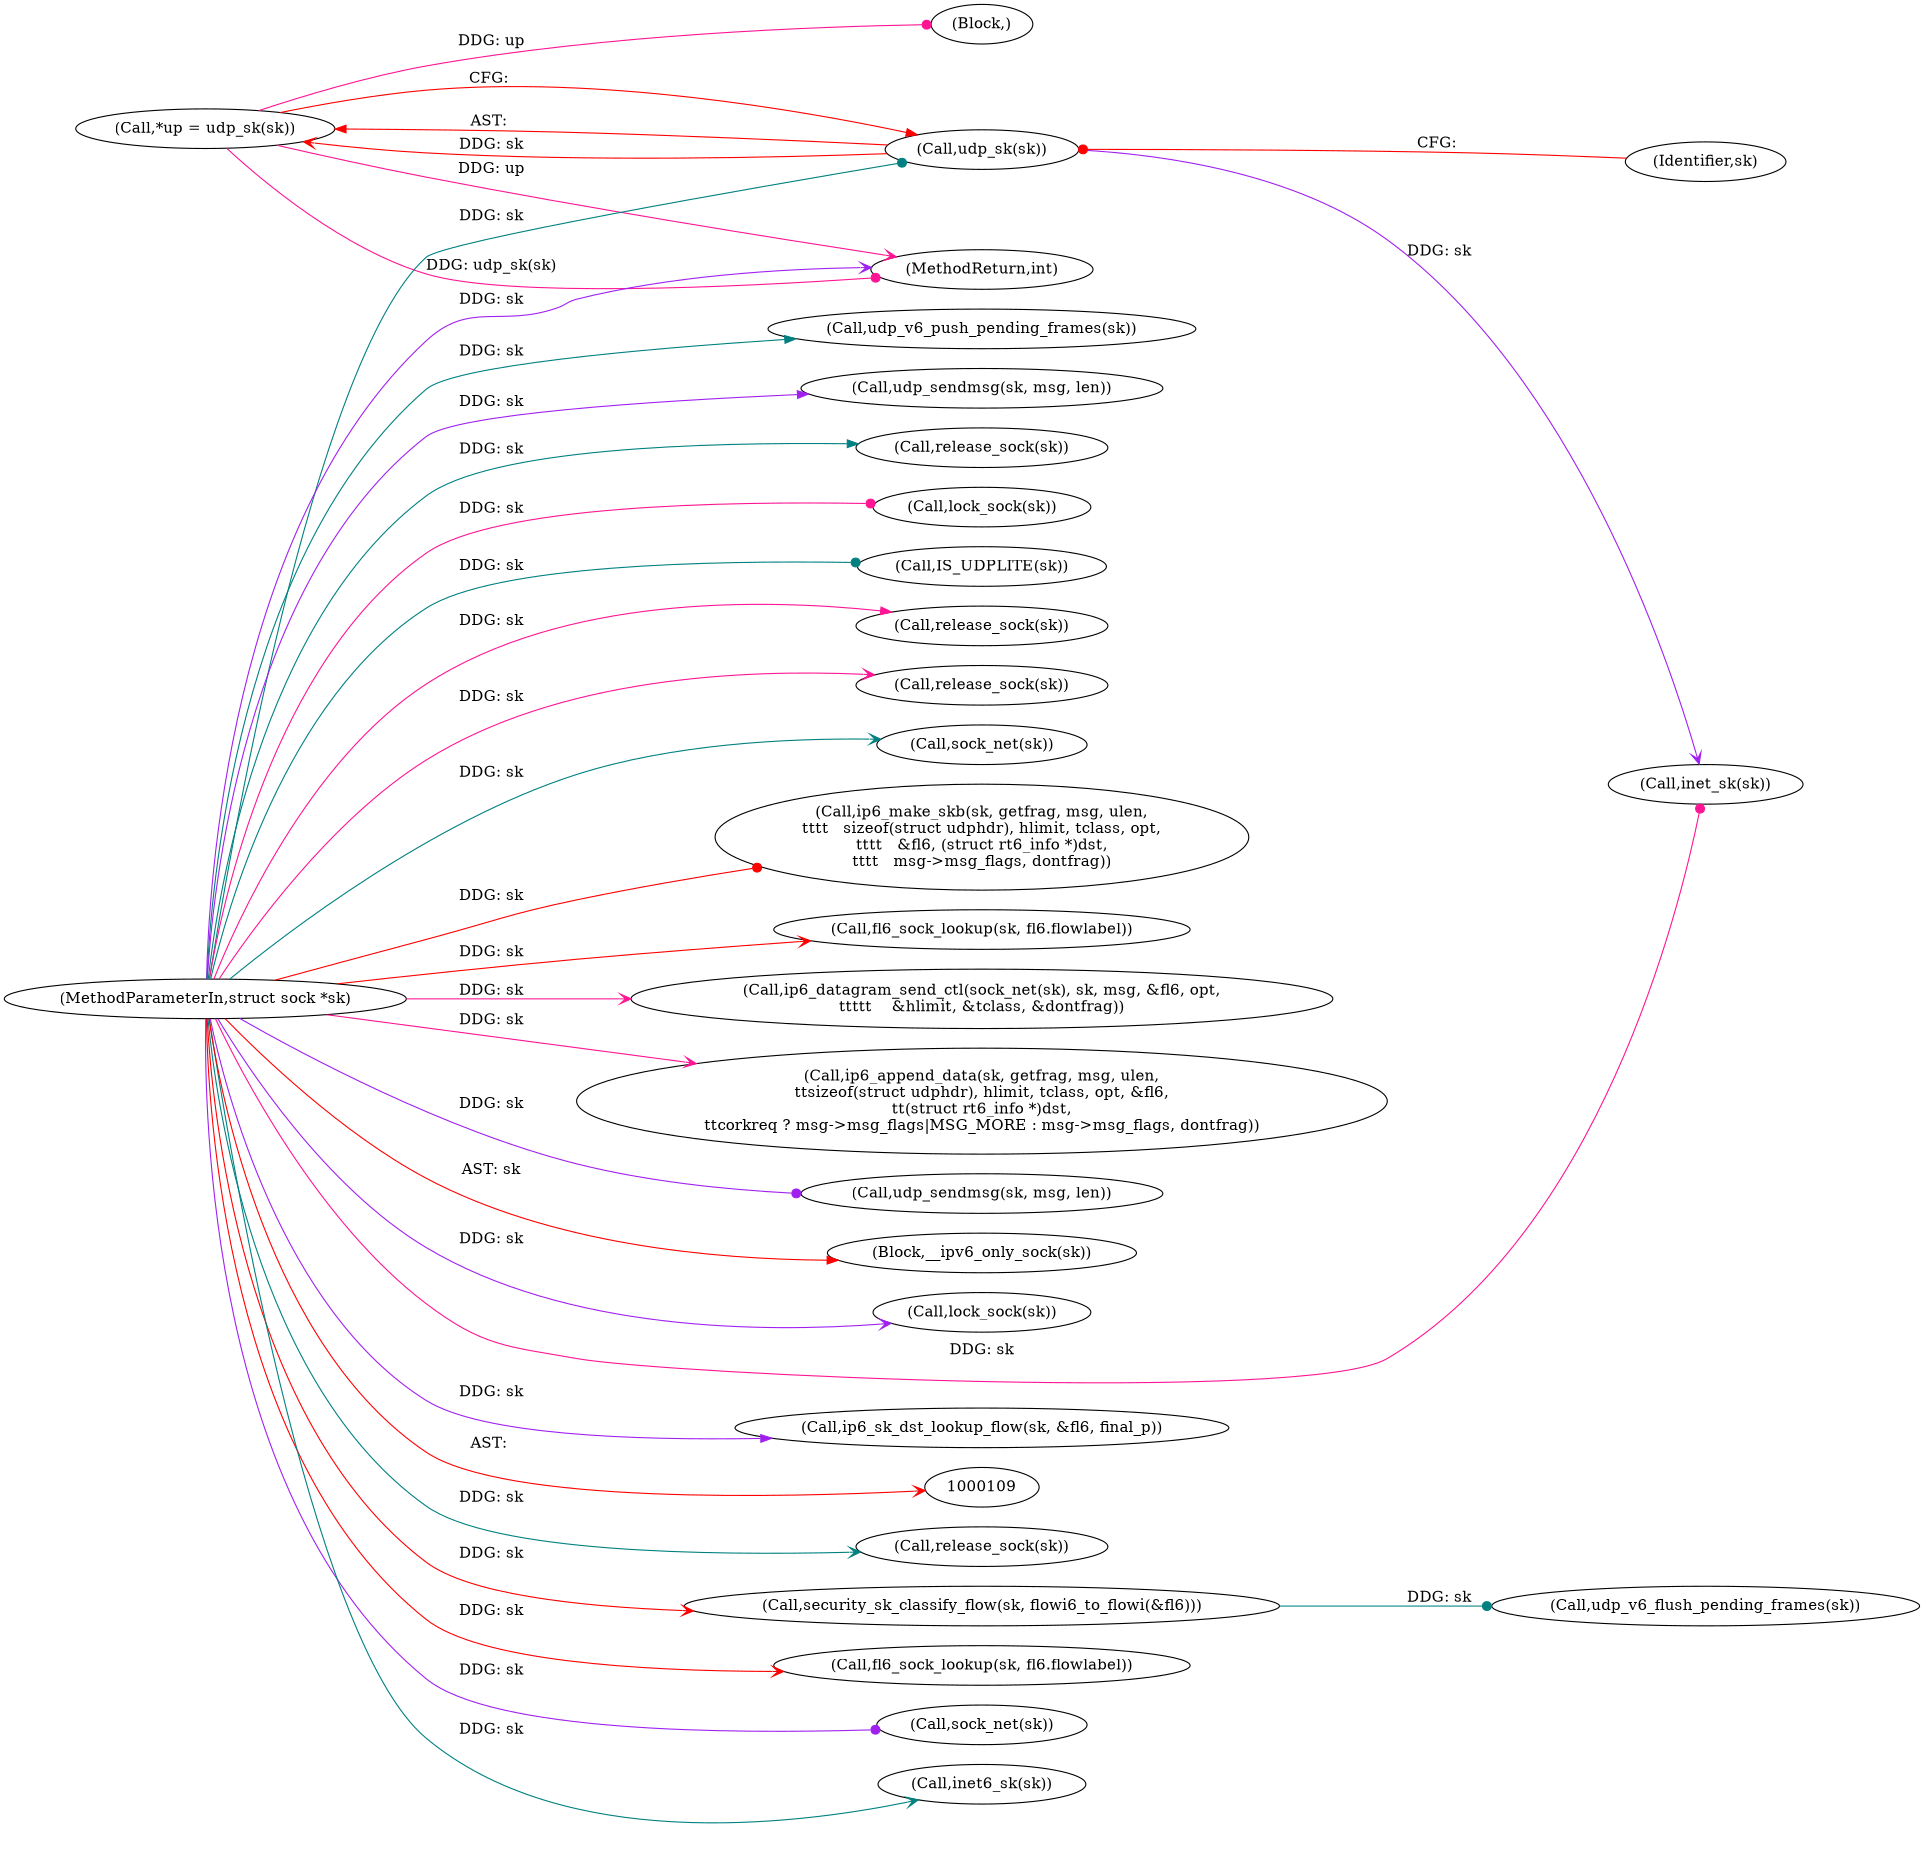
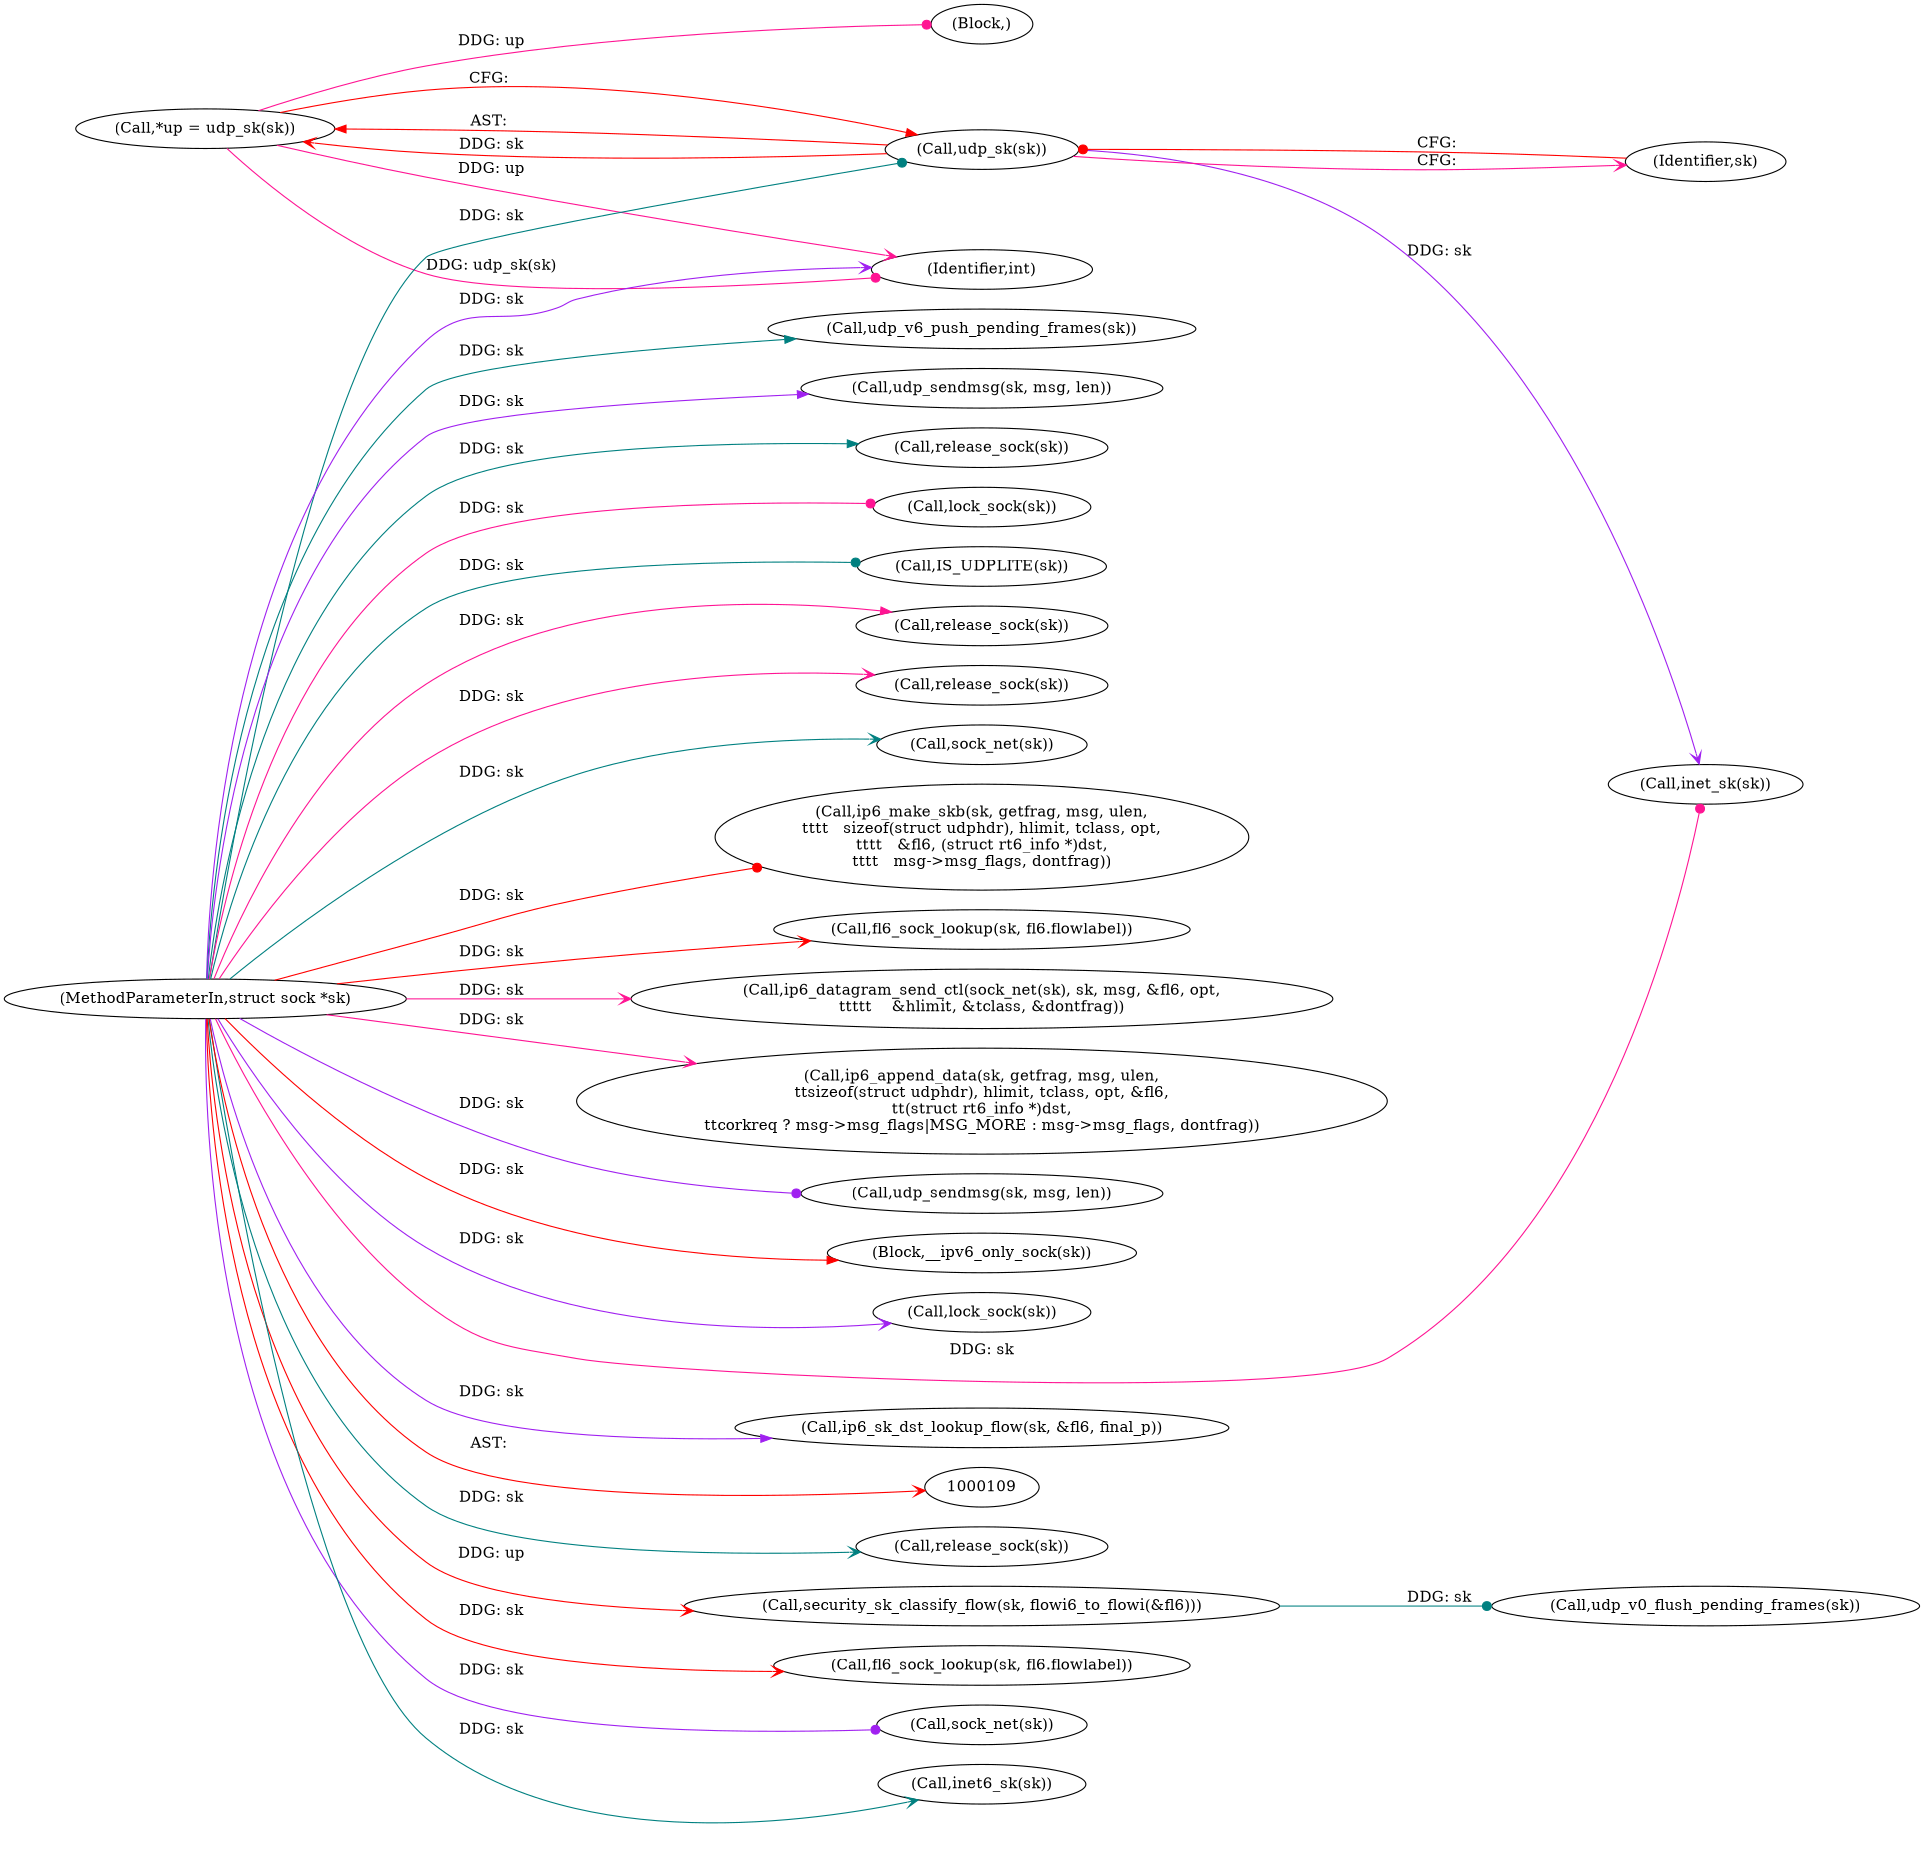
none -> (1344, 169)
(982, 270) -> (982, 270)
(491, 1170) -> (491, 1170)
(491, 1554) -> (491, 1554)
(1706, 1606) -> (1706, 1606)
